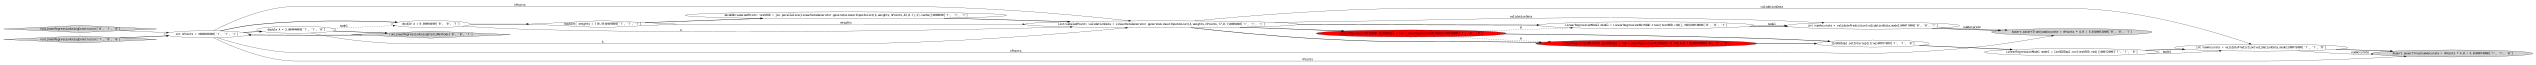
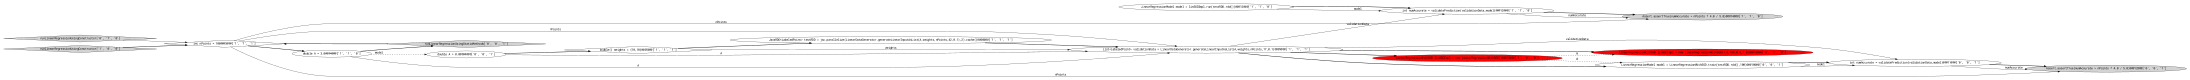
(307, 21) -> none
(207, 34) -> (224, 44)
(1873, 44) -> none
